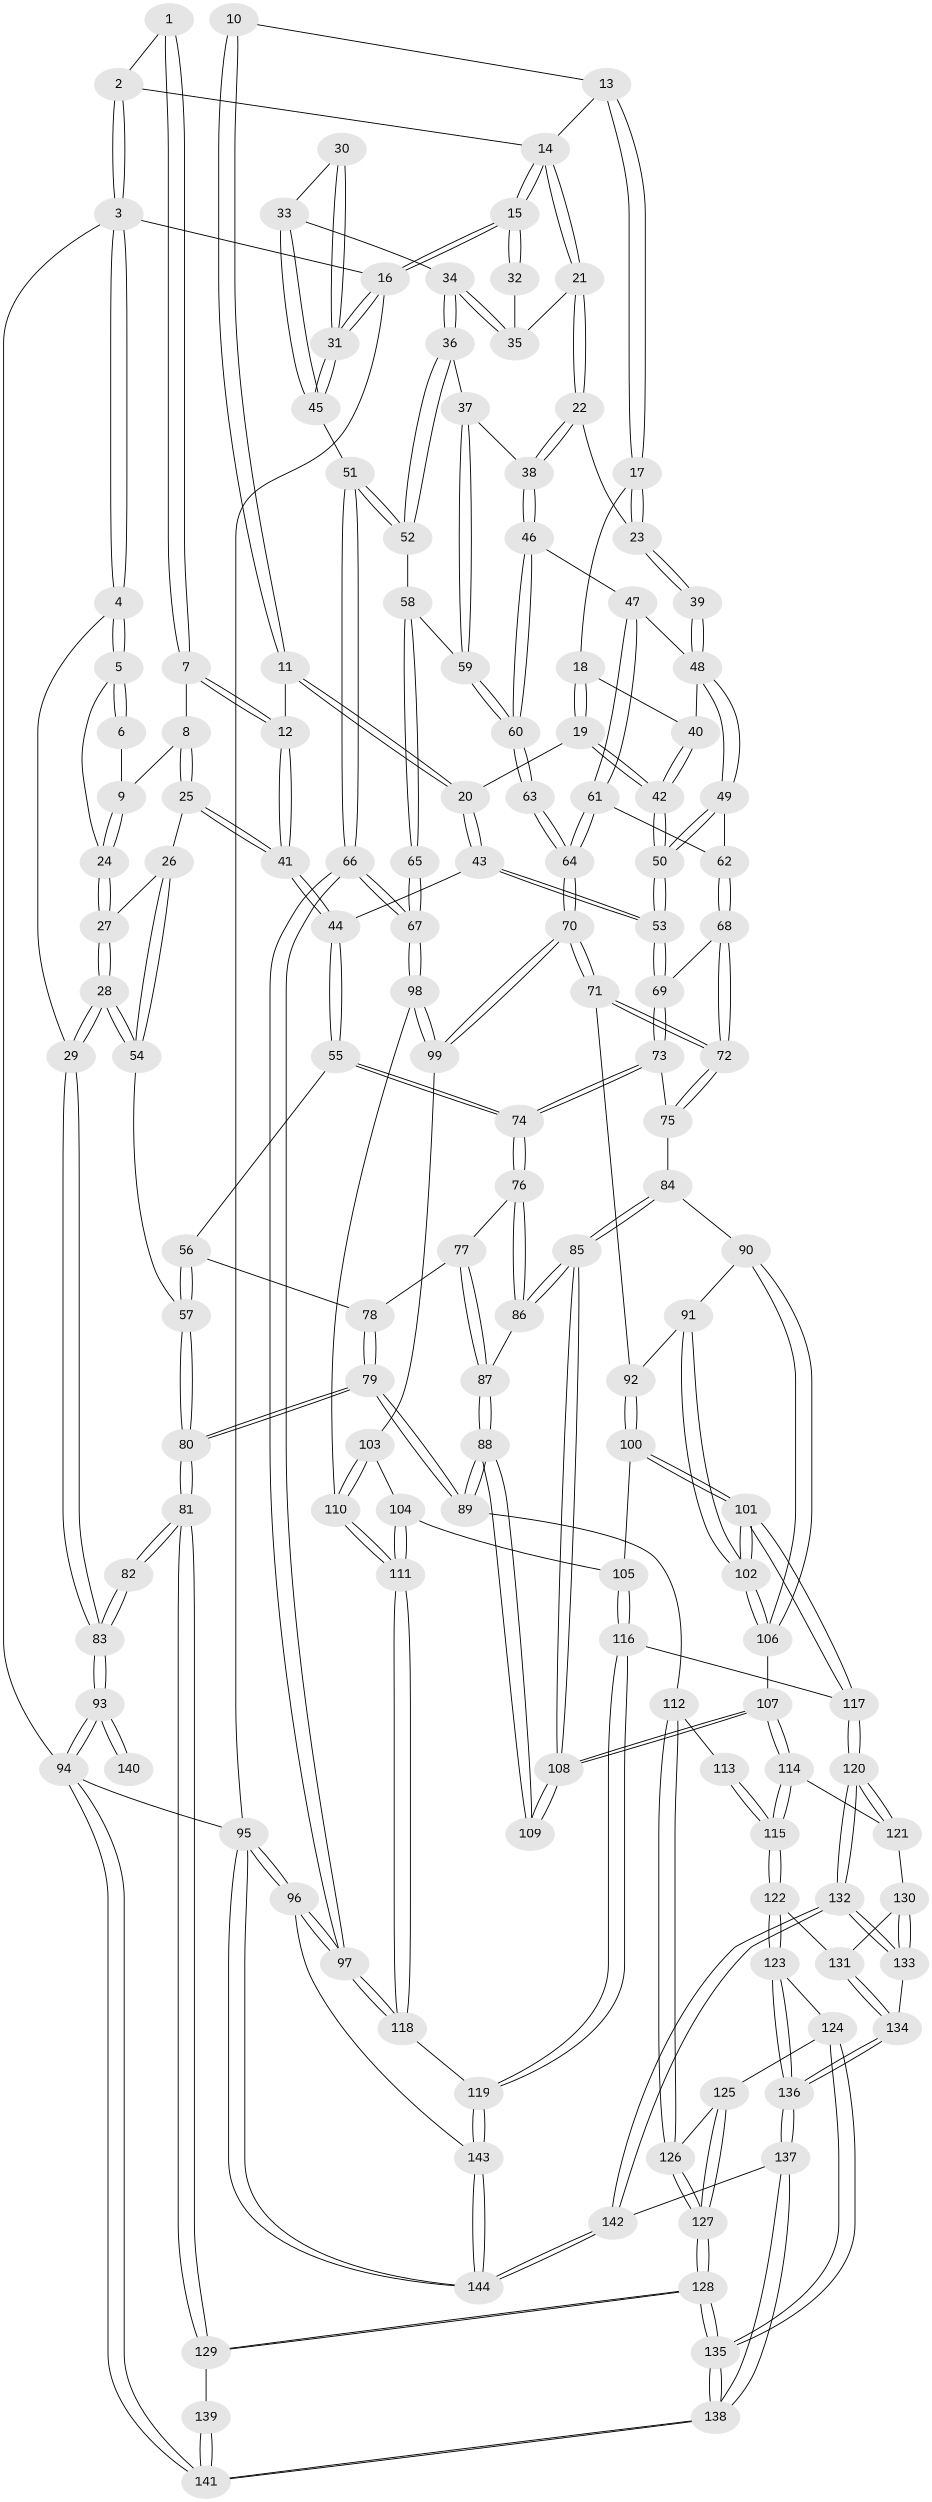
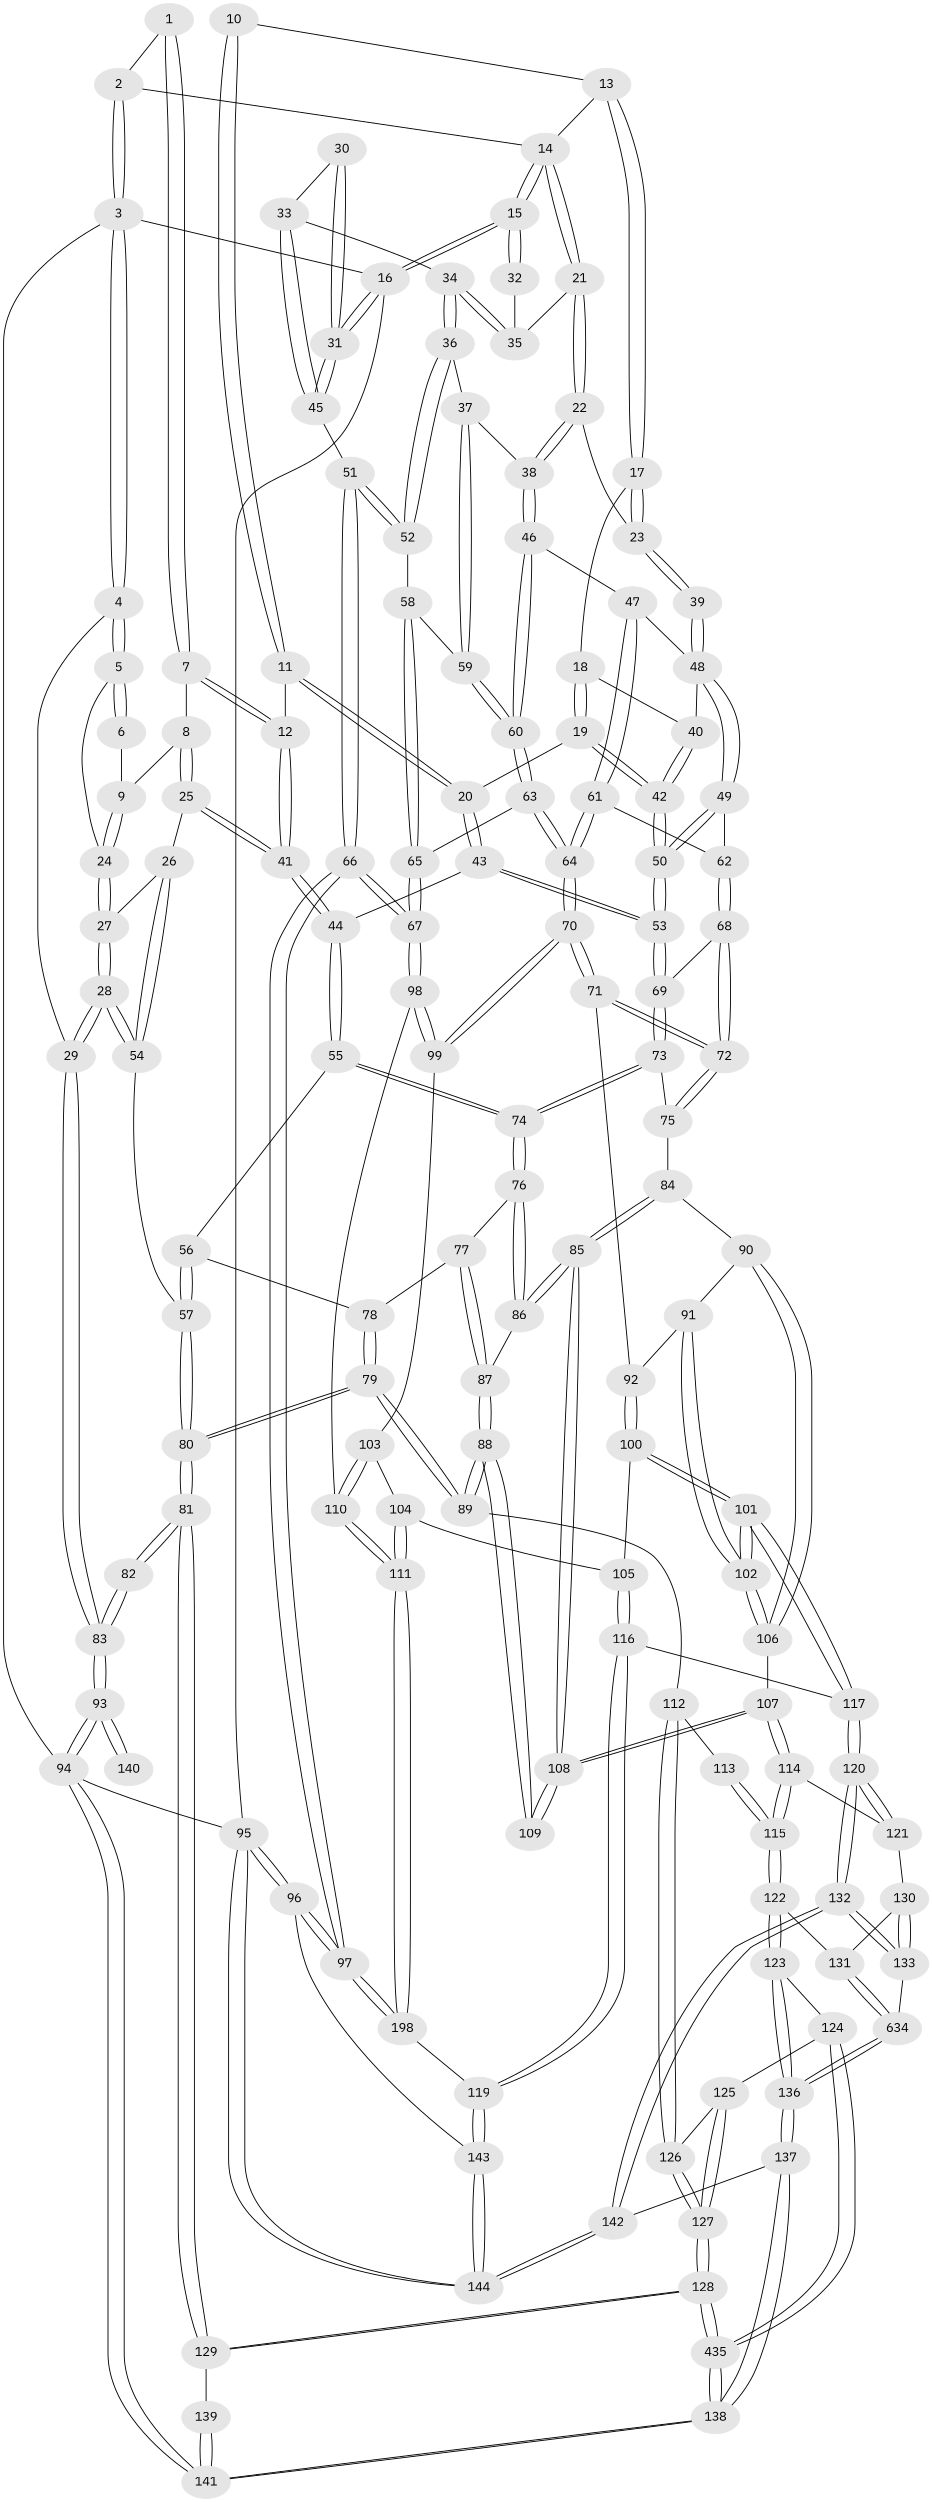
none -> (472, 830)
(402, 2029) -> (402, 2029)
(897, 2029) -> (897, 2029)
(715, 2353) -> (715, 2353)
